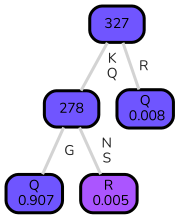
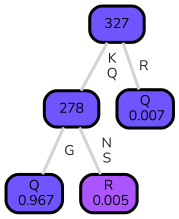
(145, 109) -> (145, 109)
(34, 194) -> (34, 194)
